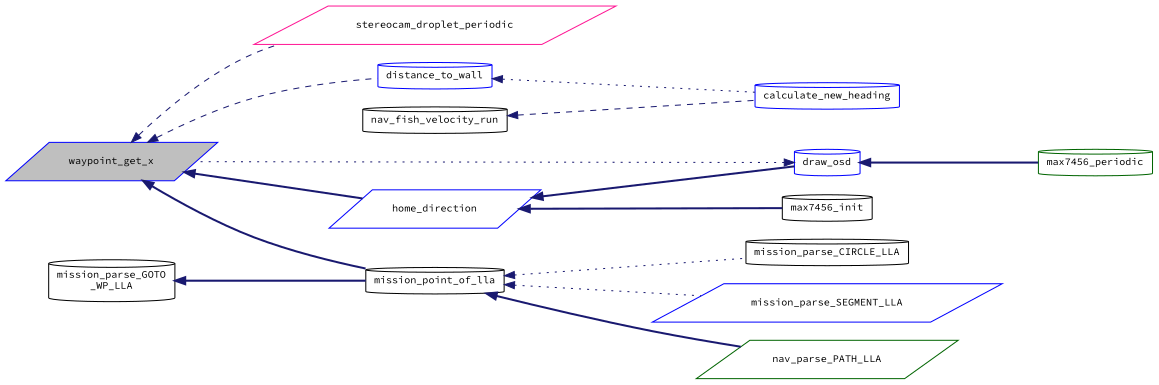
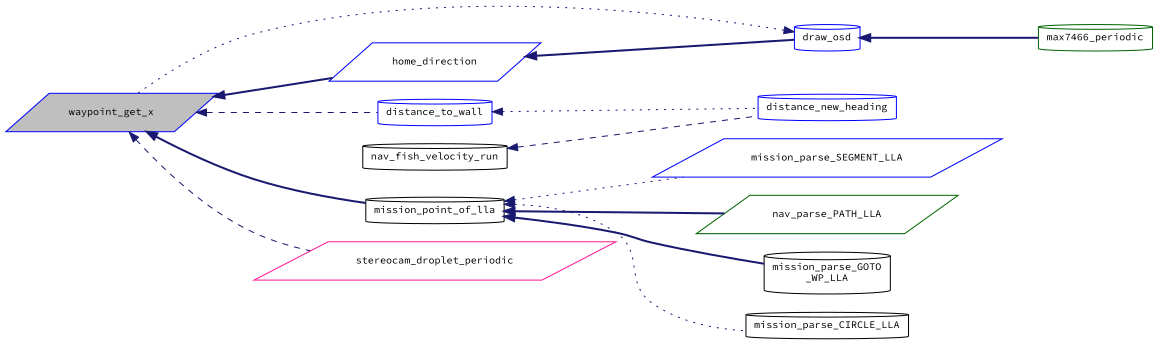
(827, 96) -> (827, 107)
(1095, 163) -> (1095, 38)
(827, 208) -> none
(276, 281) -> (639, 239)
